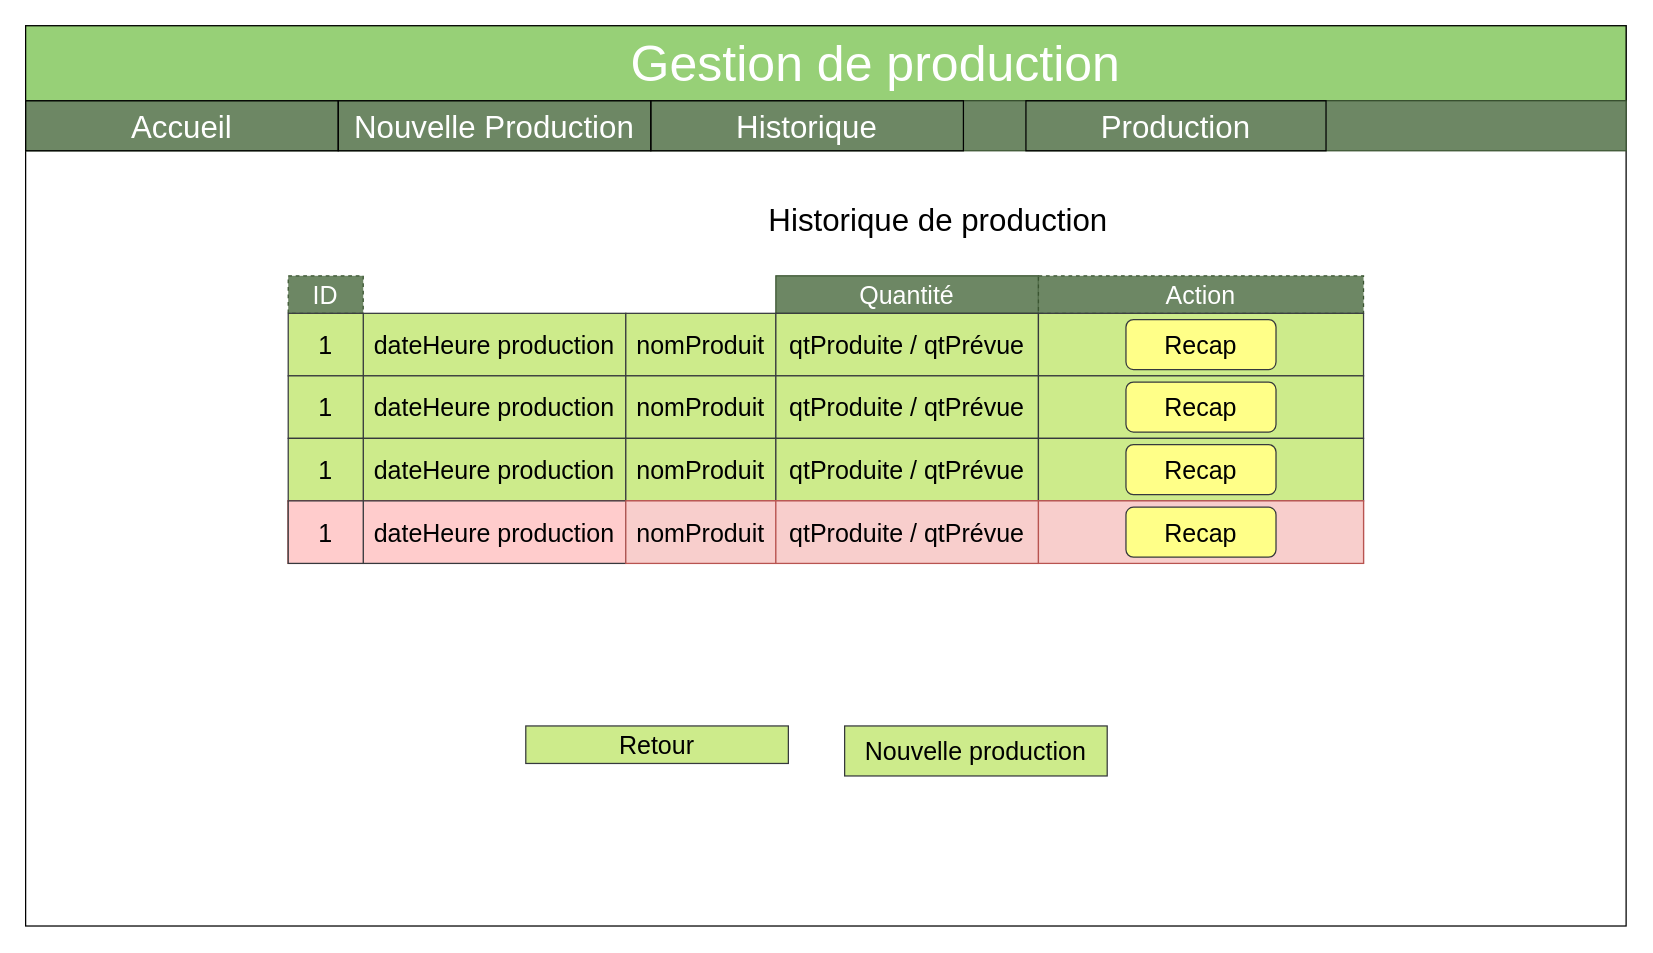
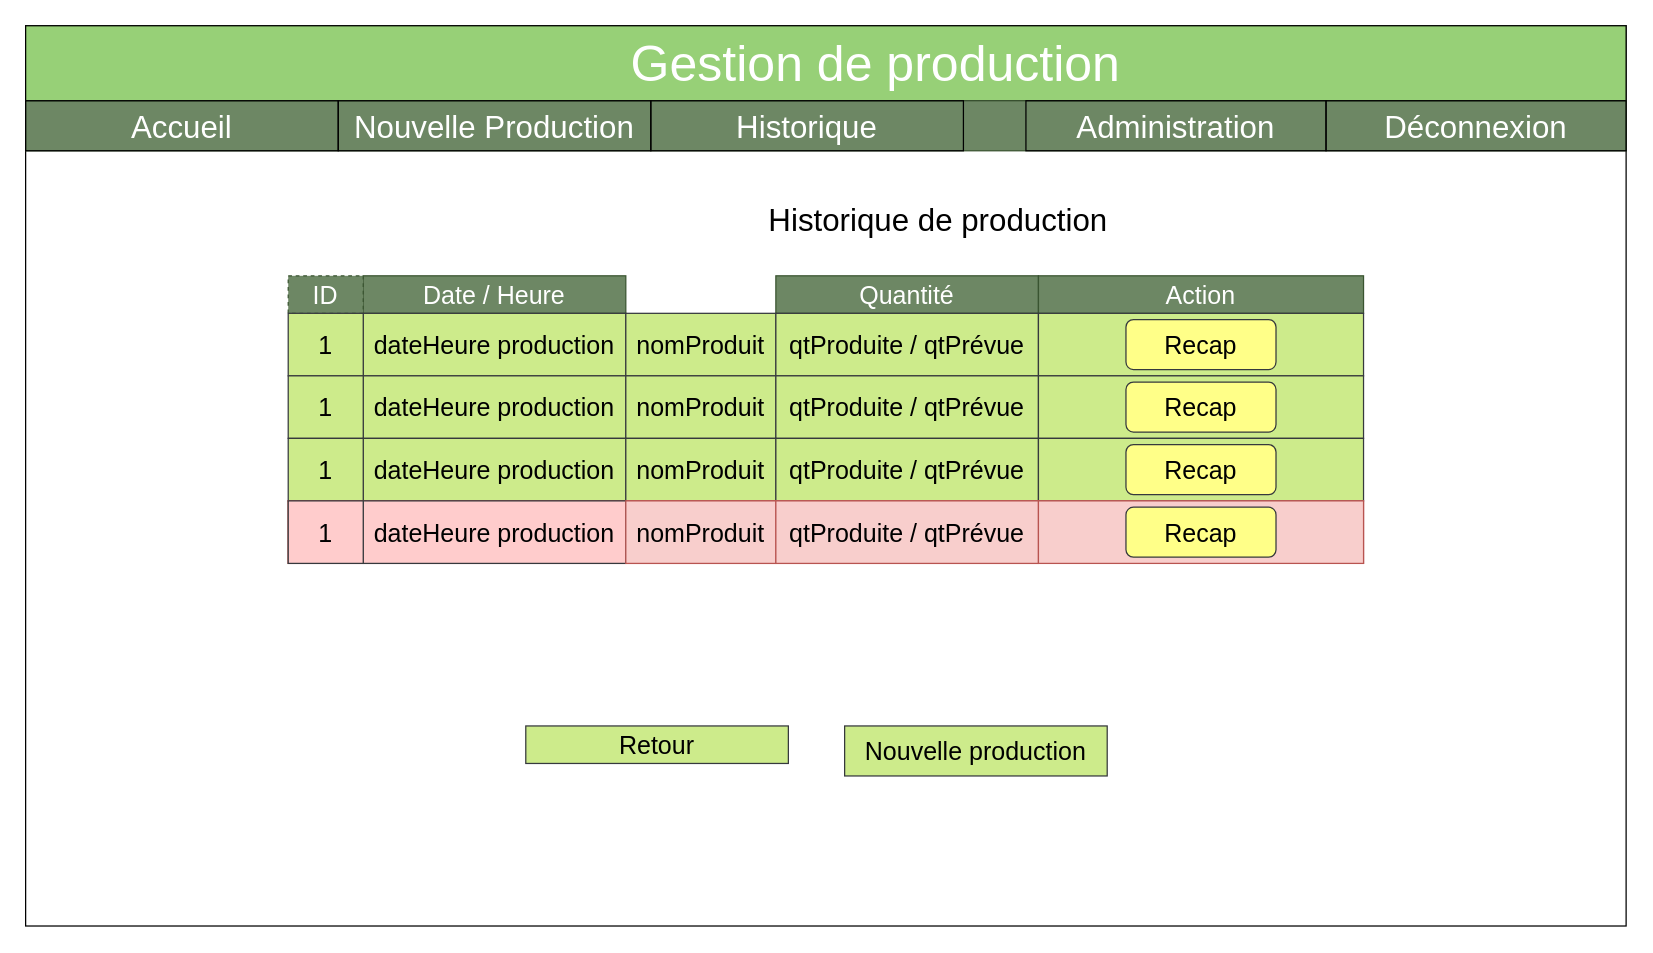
(1176, 126) -> (1176, 126)
none -> (1476, 126)
none -> (494, 294)
(1201, 294) -> (1201, 294)
